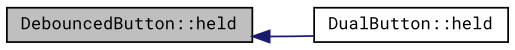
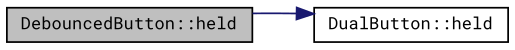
(292, 36) -> (274, 13)
